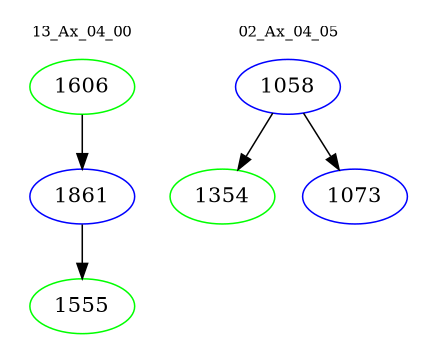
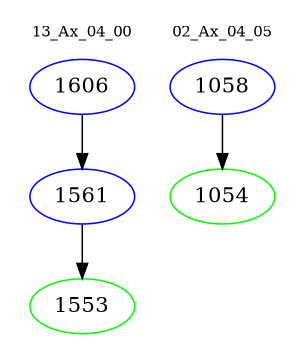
(82, 87) -> (82, 87)
(82, 197) -> (82, 197)
(222, 197) -> (222, 197)
(355, 197) -> none
(82, 306) -> (82, 306)
